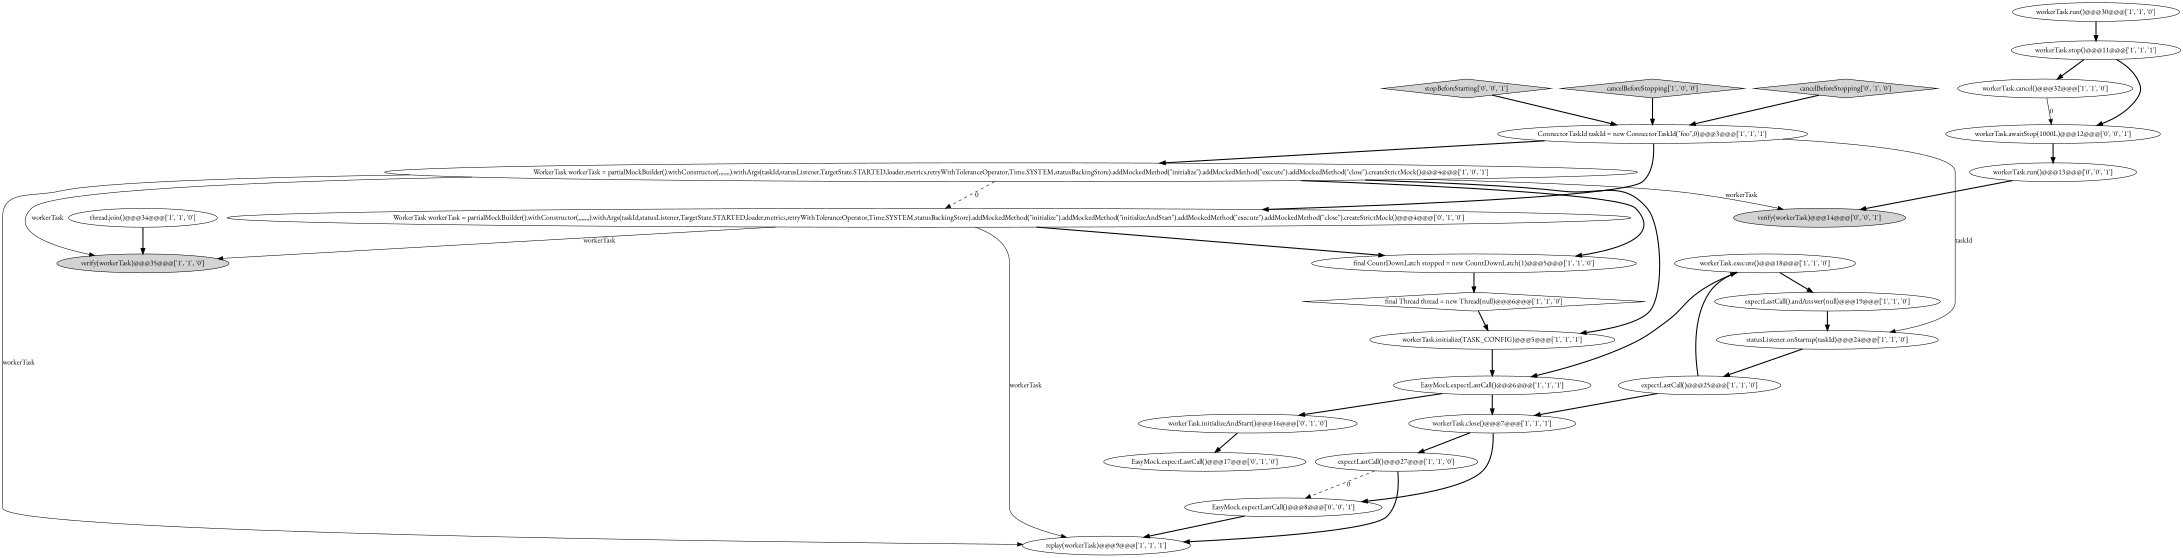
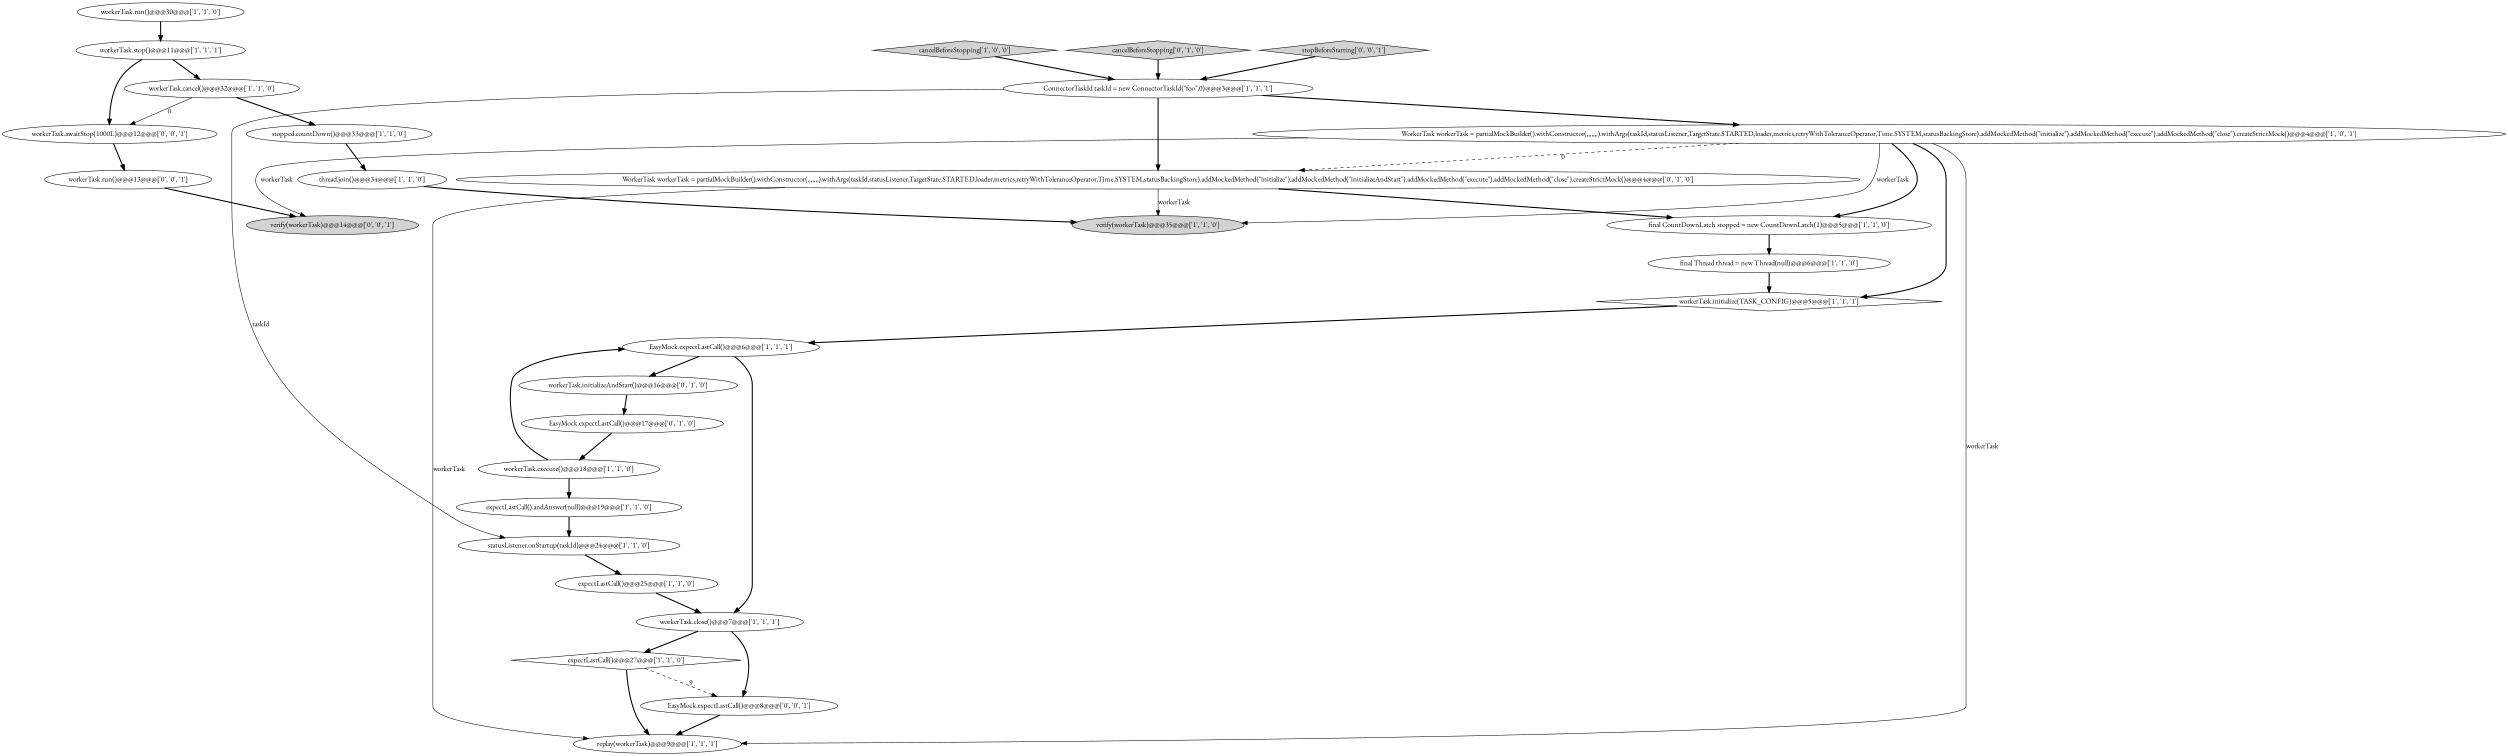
none -> (339, 134)
(1474, 302) -> (1769, 263)
(1699, 319) -> (598, 445)
(1492, 340) -> (1769, 302)
(1396, 462) -> (626, 660)
(1349, 485) -> (691, 683)
